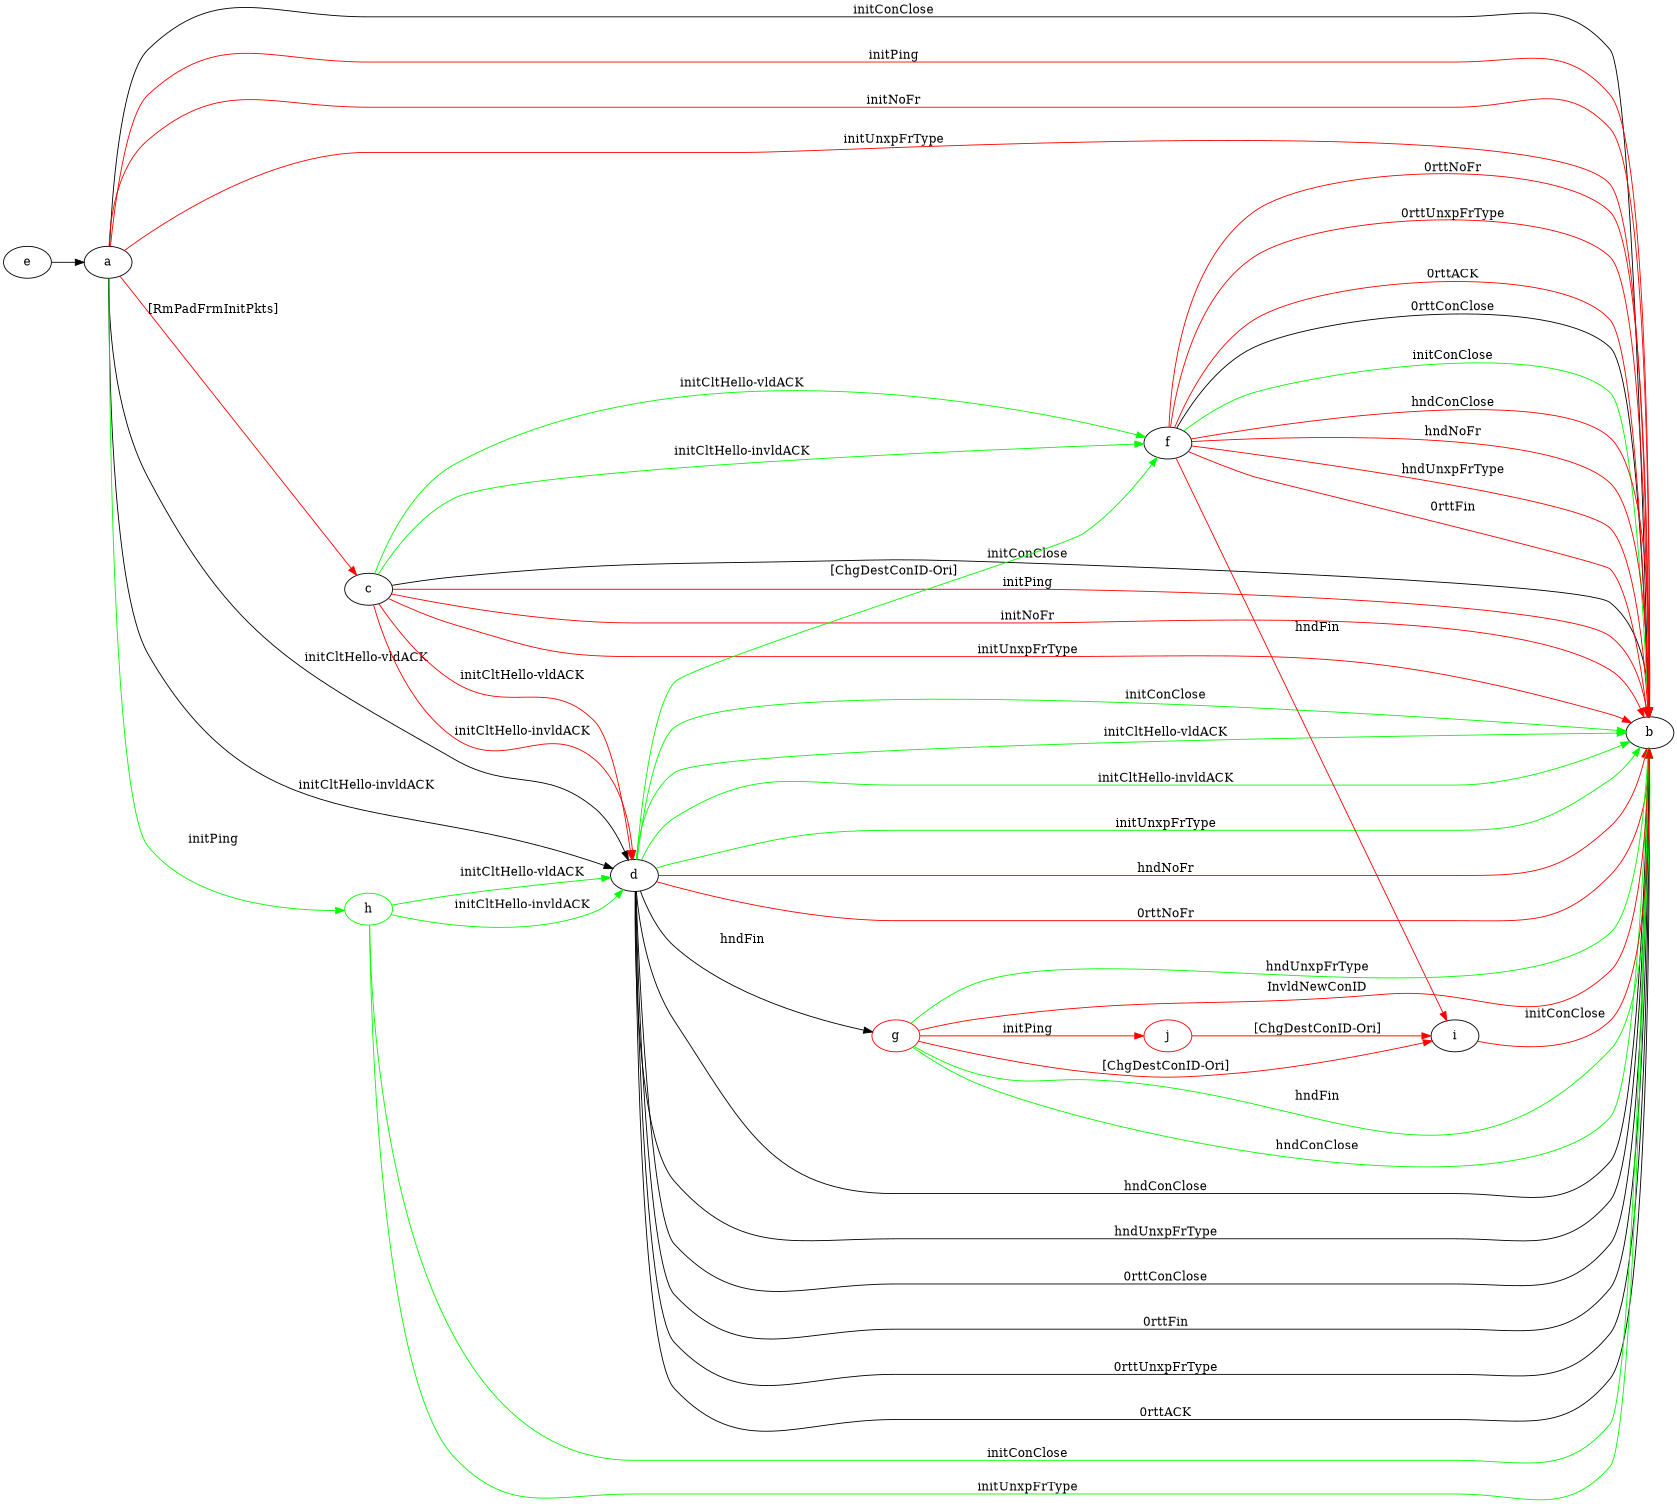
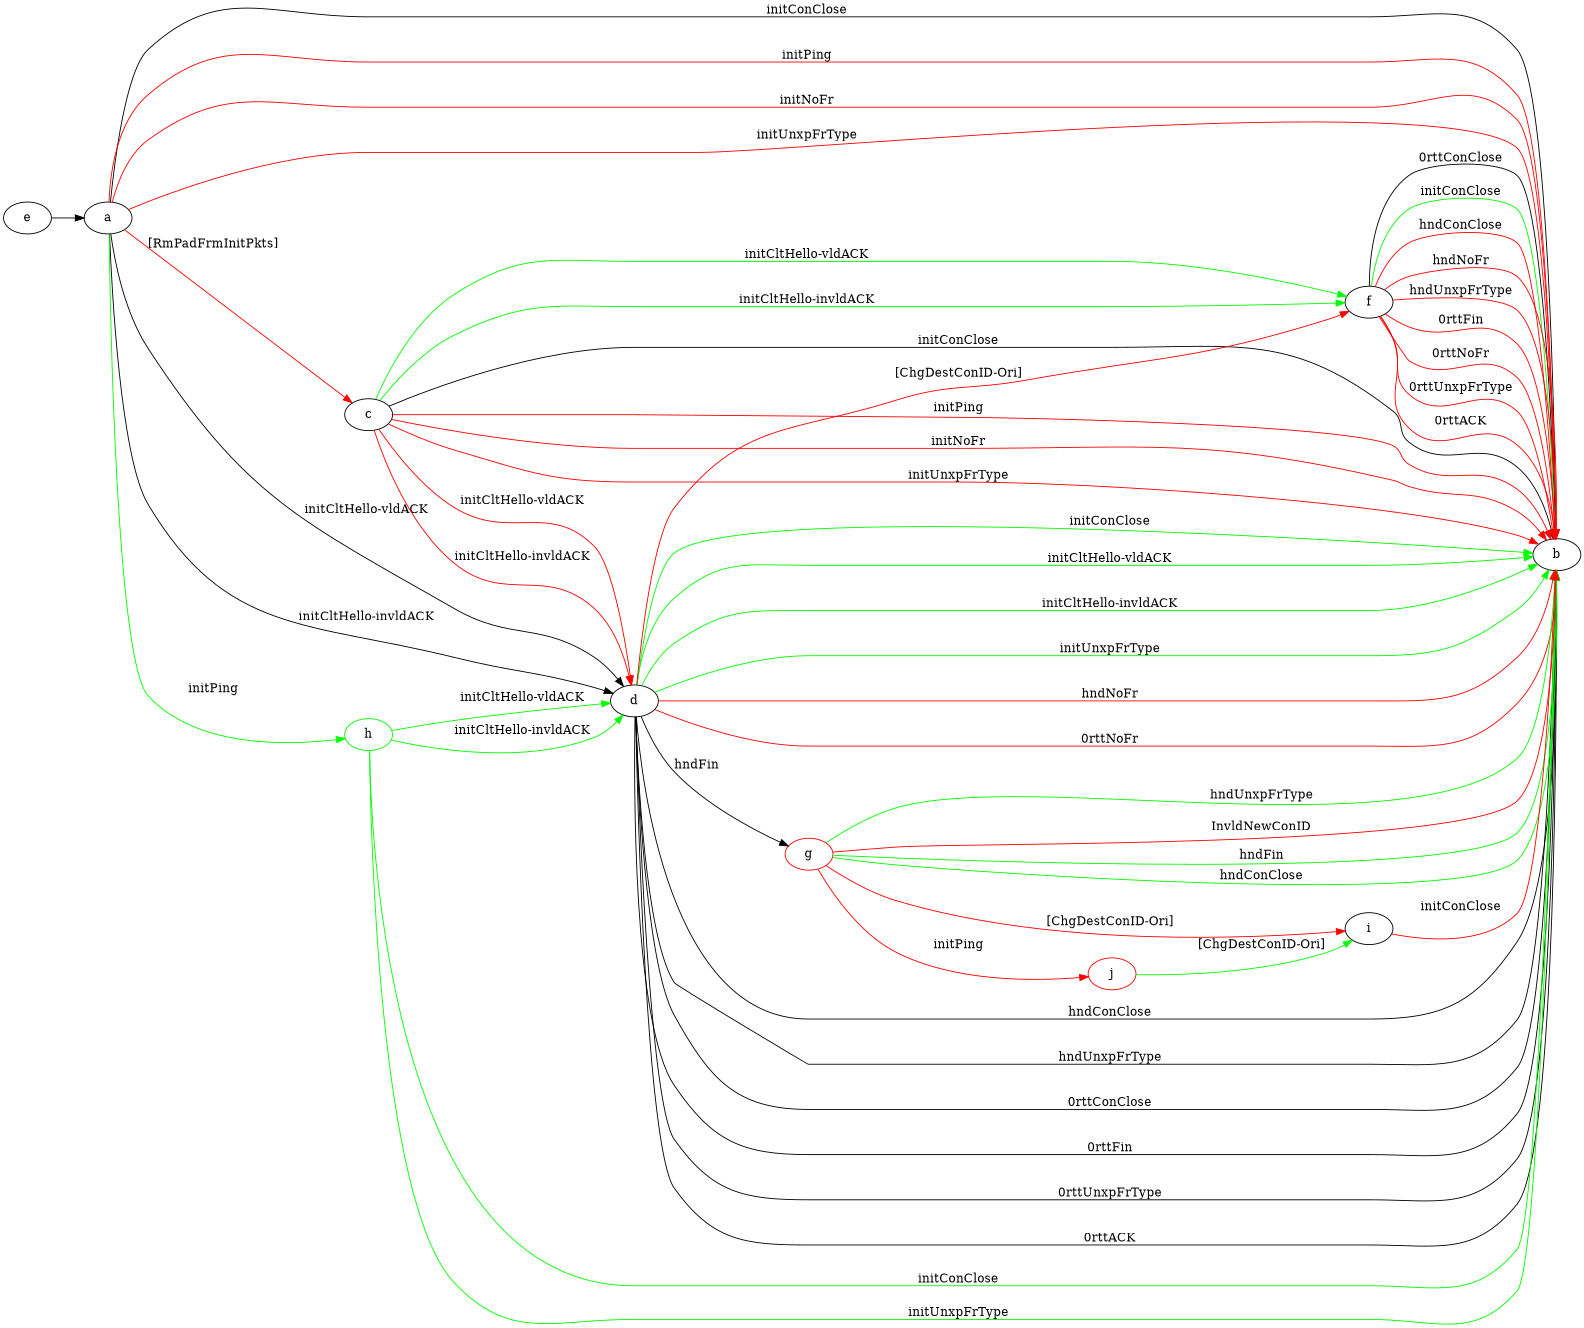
(855, 614) -> (905, 398)
(1303, 722) -> none
(1307, 1036) -> (1242, 970)
